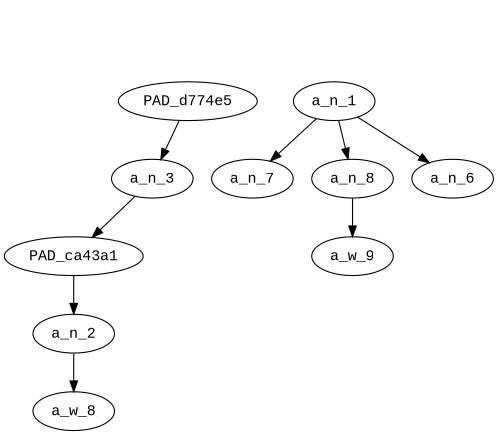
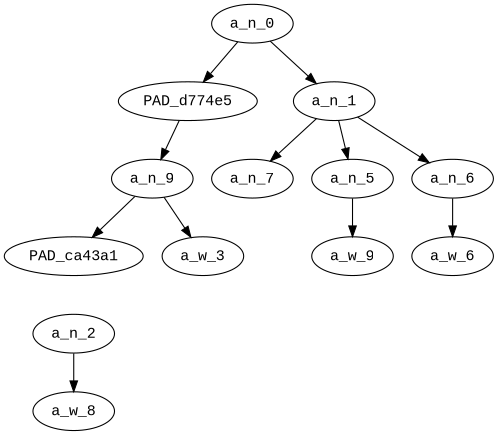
none -> (252, 24)
(152, 179) -> (152, 179)
(353, 179) -> (353, 179)
none -> (203, 256)
none -> (453, 256)
(74, 290) -> none
